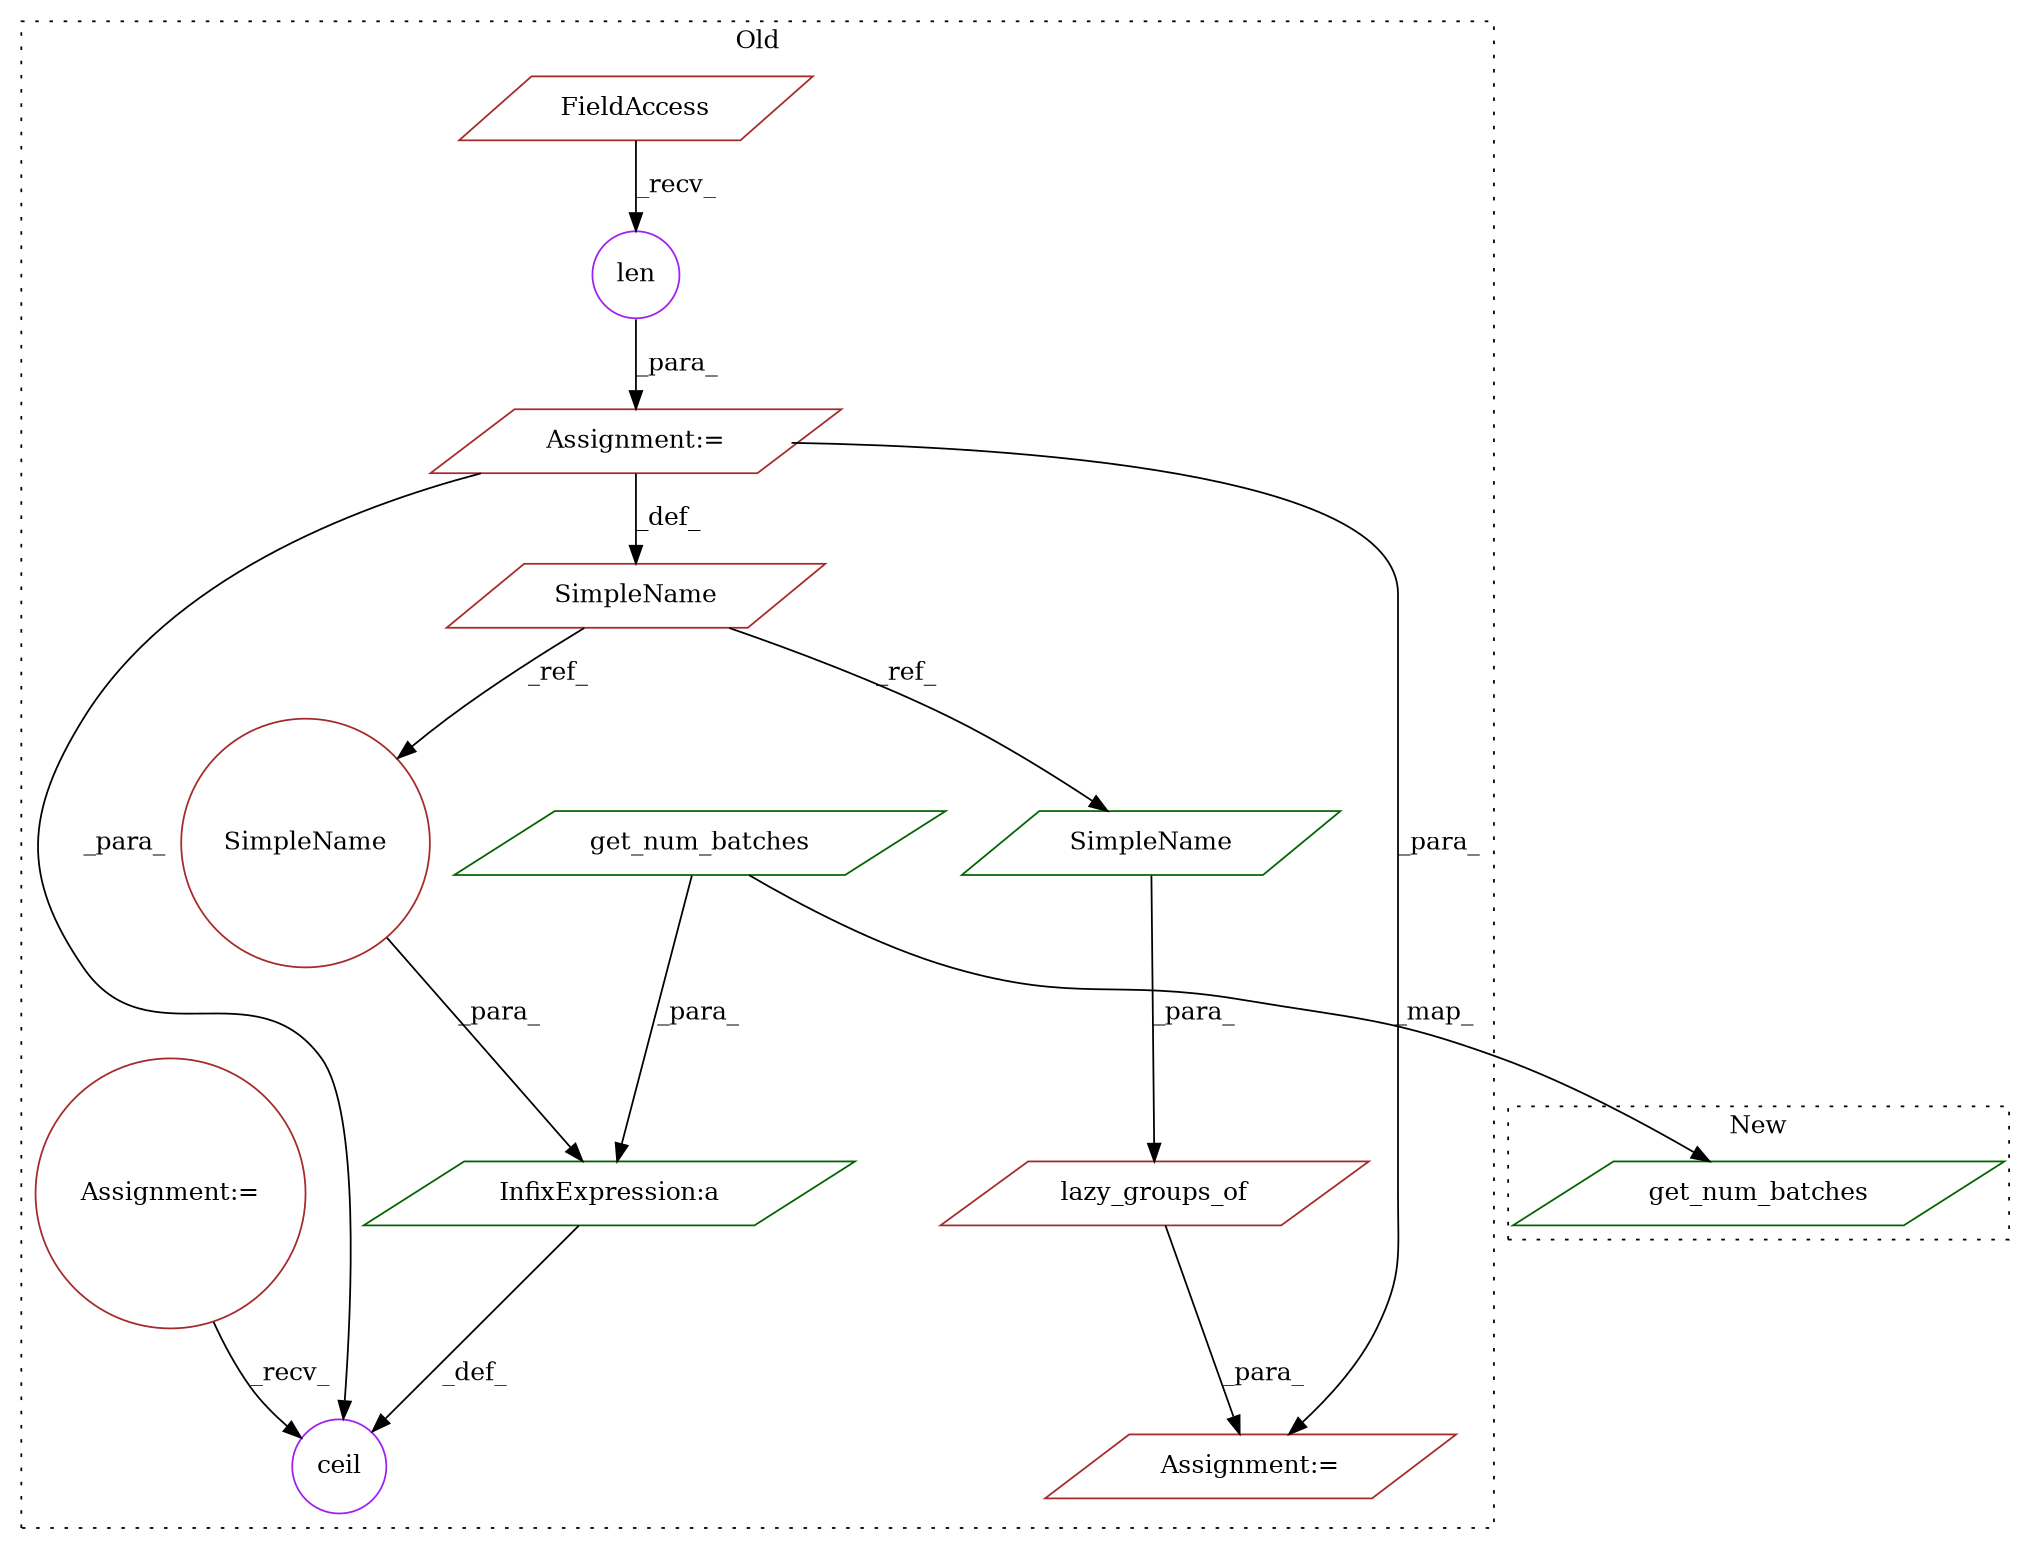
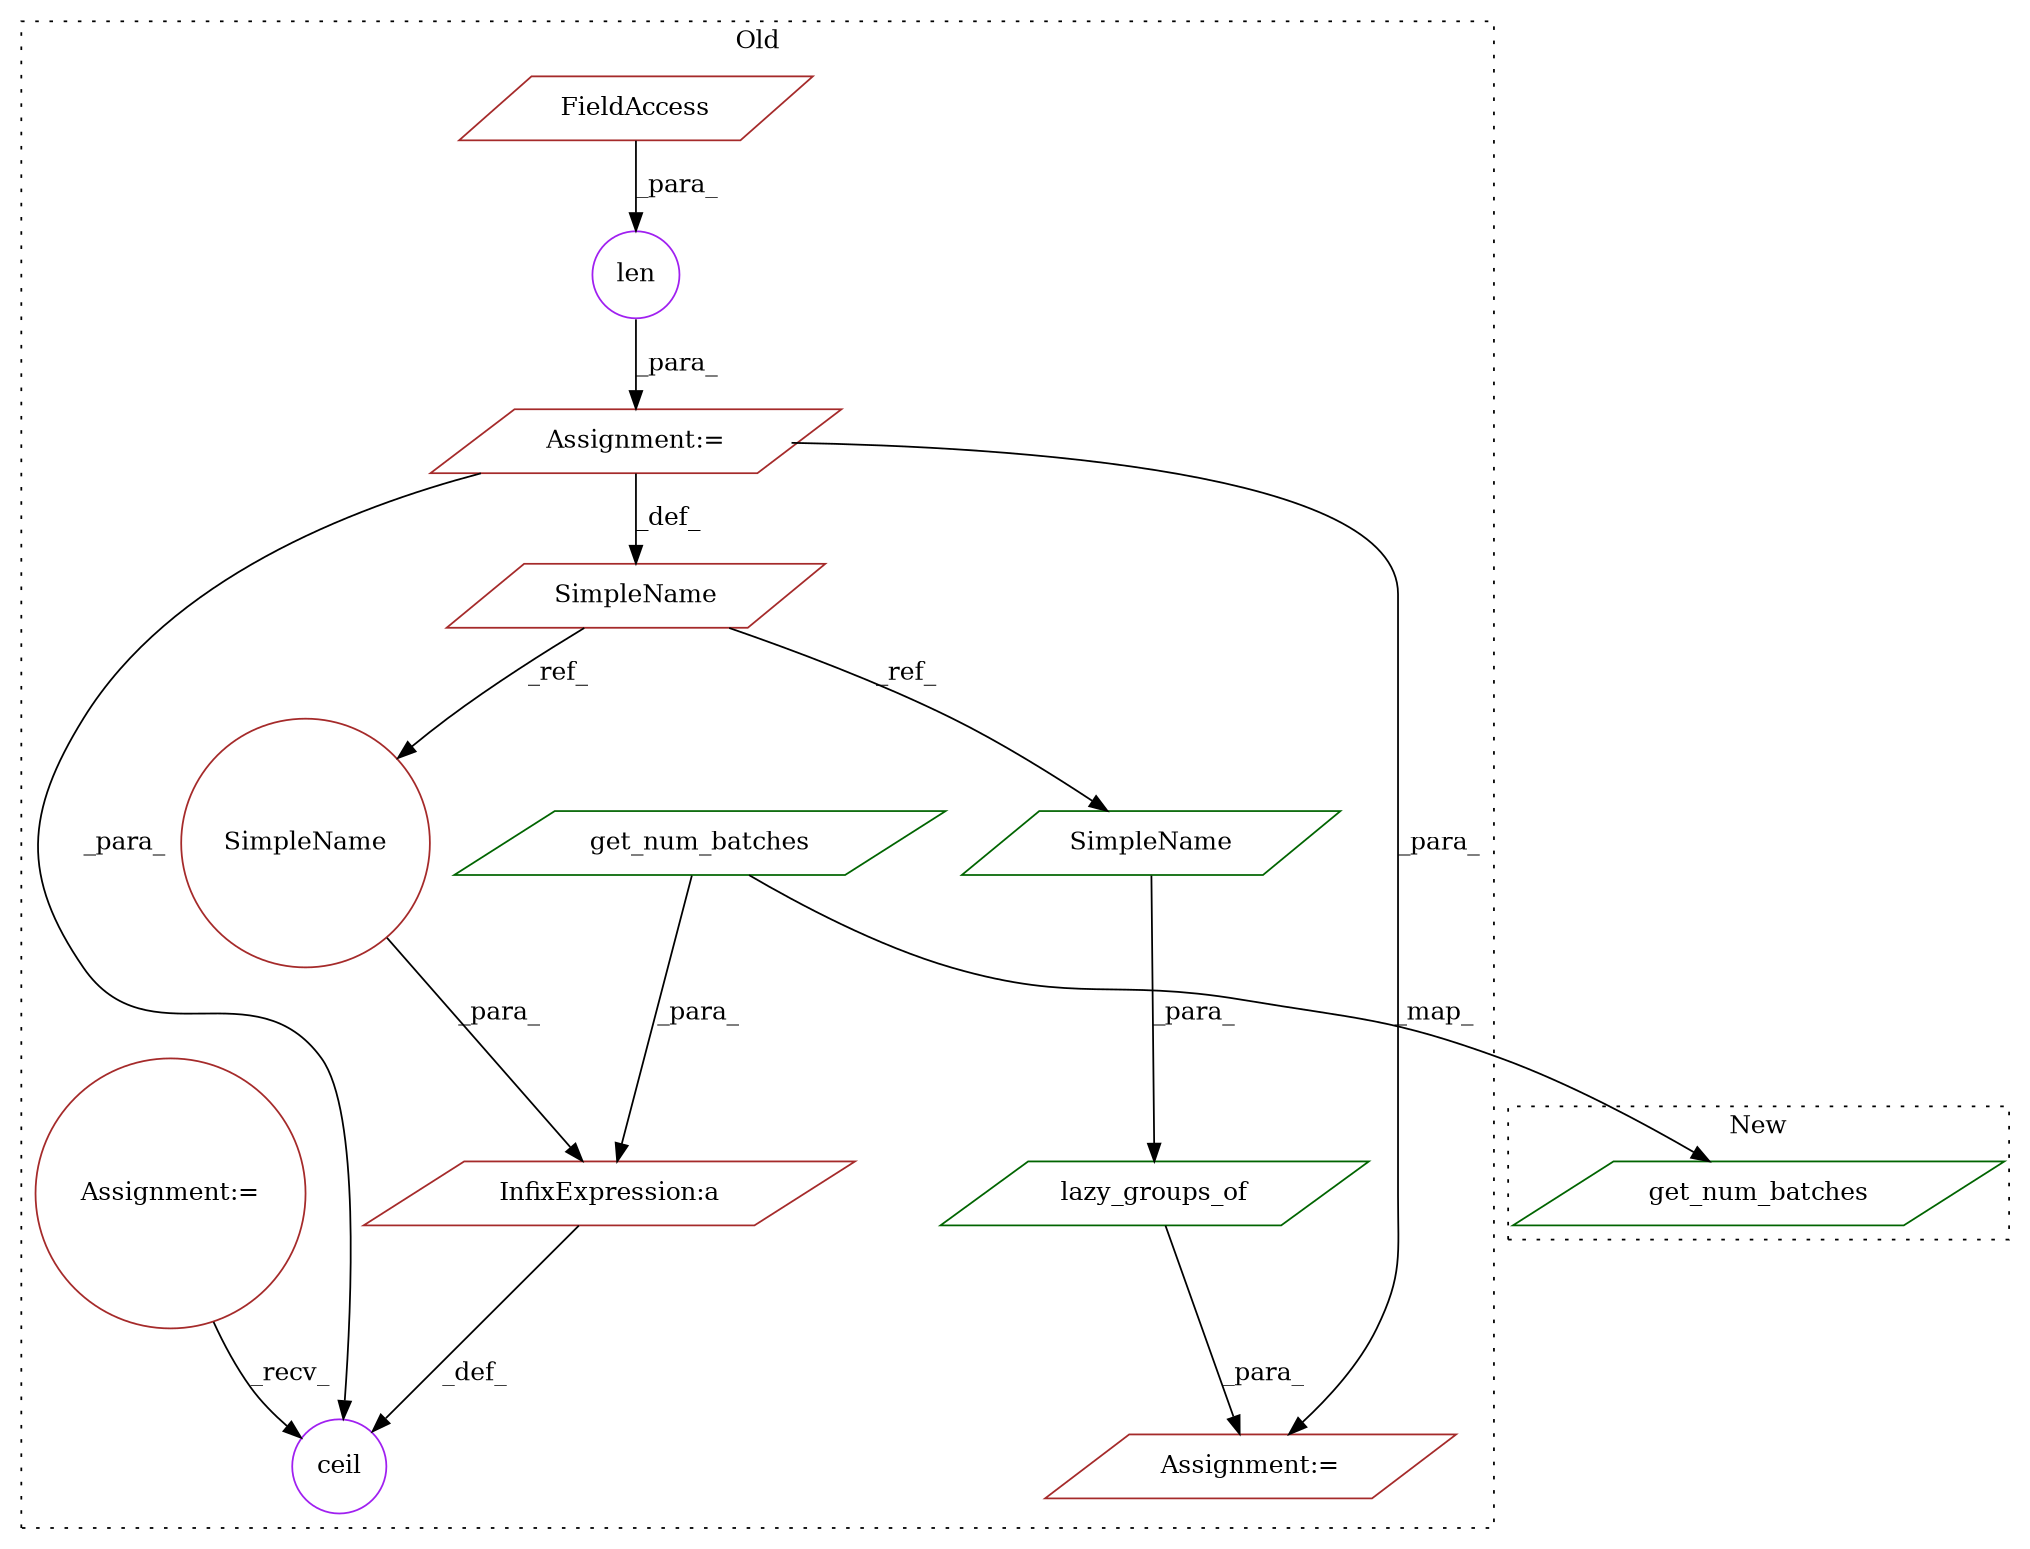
(677, 186) -> (677, 186)
(609, 1193) -> (609, 1193)
(1155, 1193) -> (1155, 1193)
